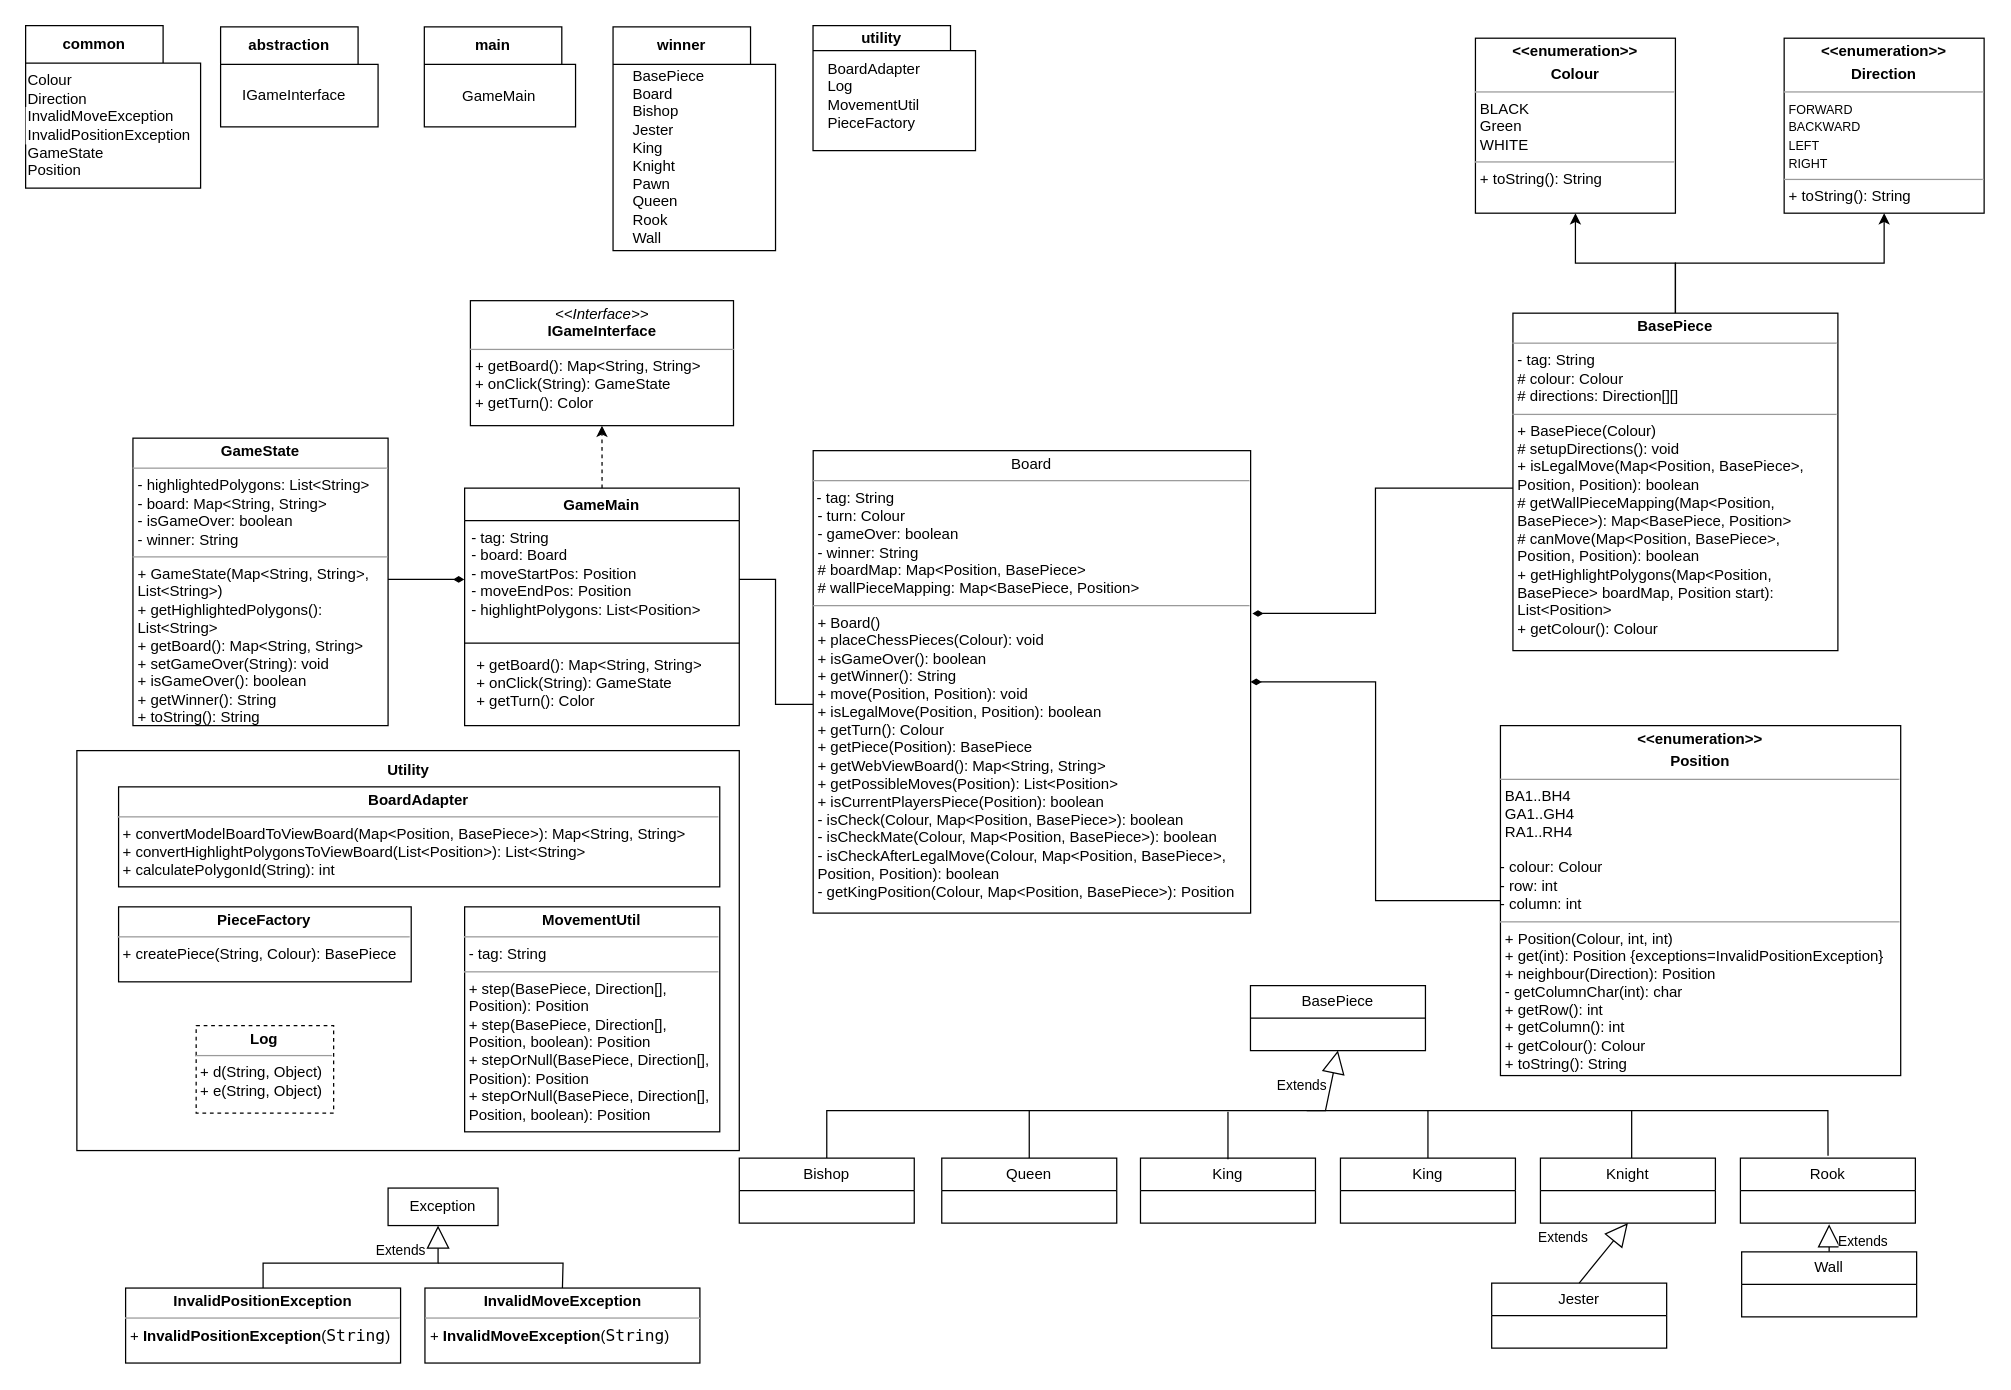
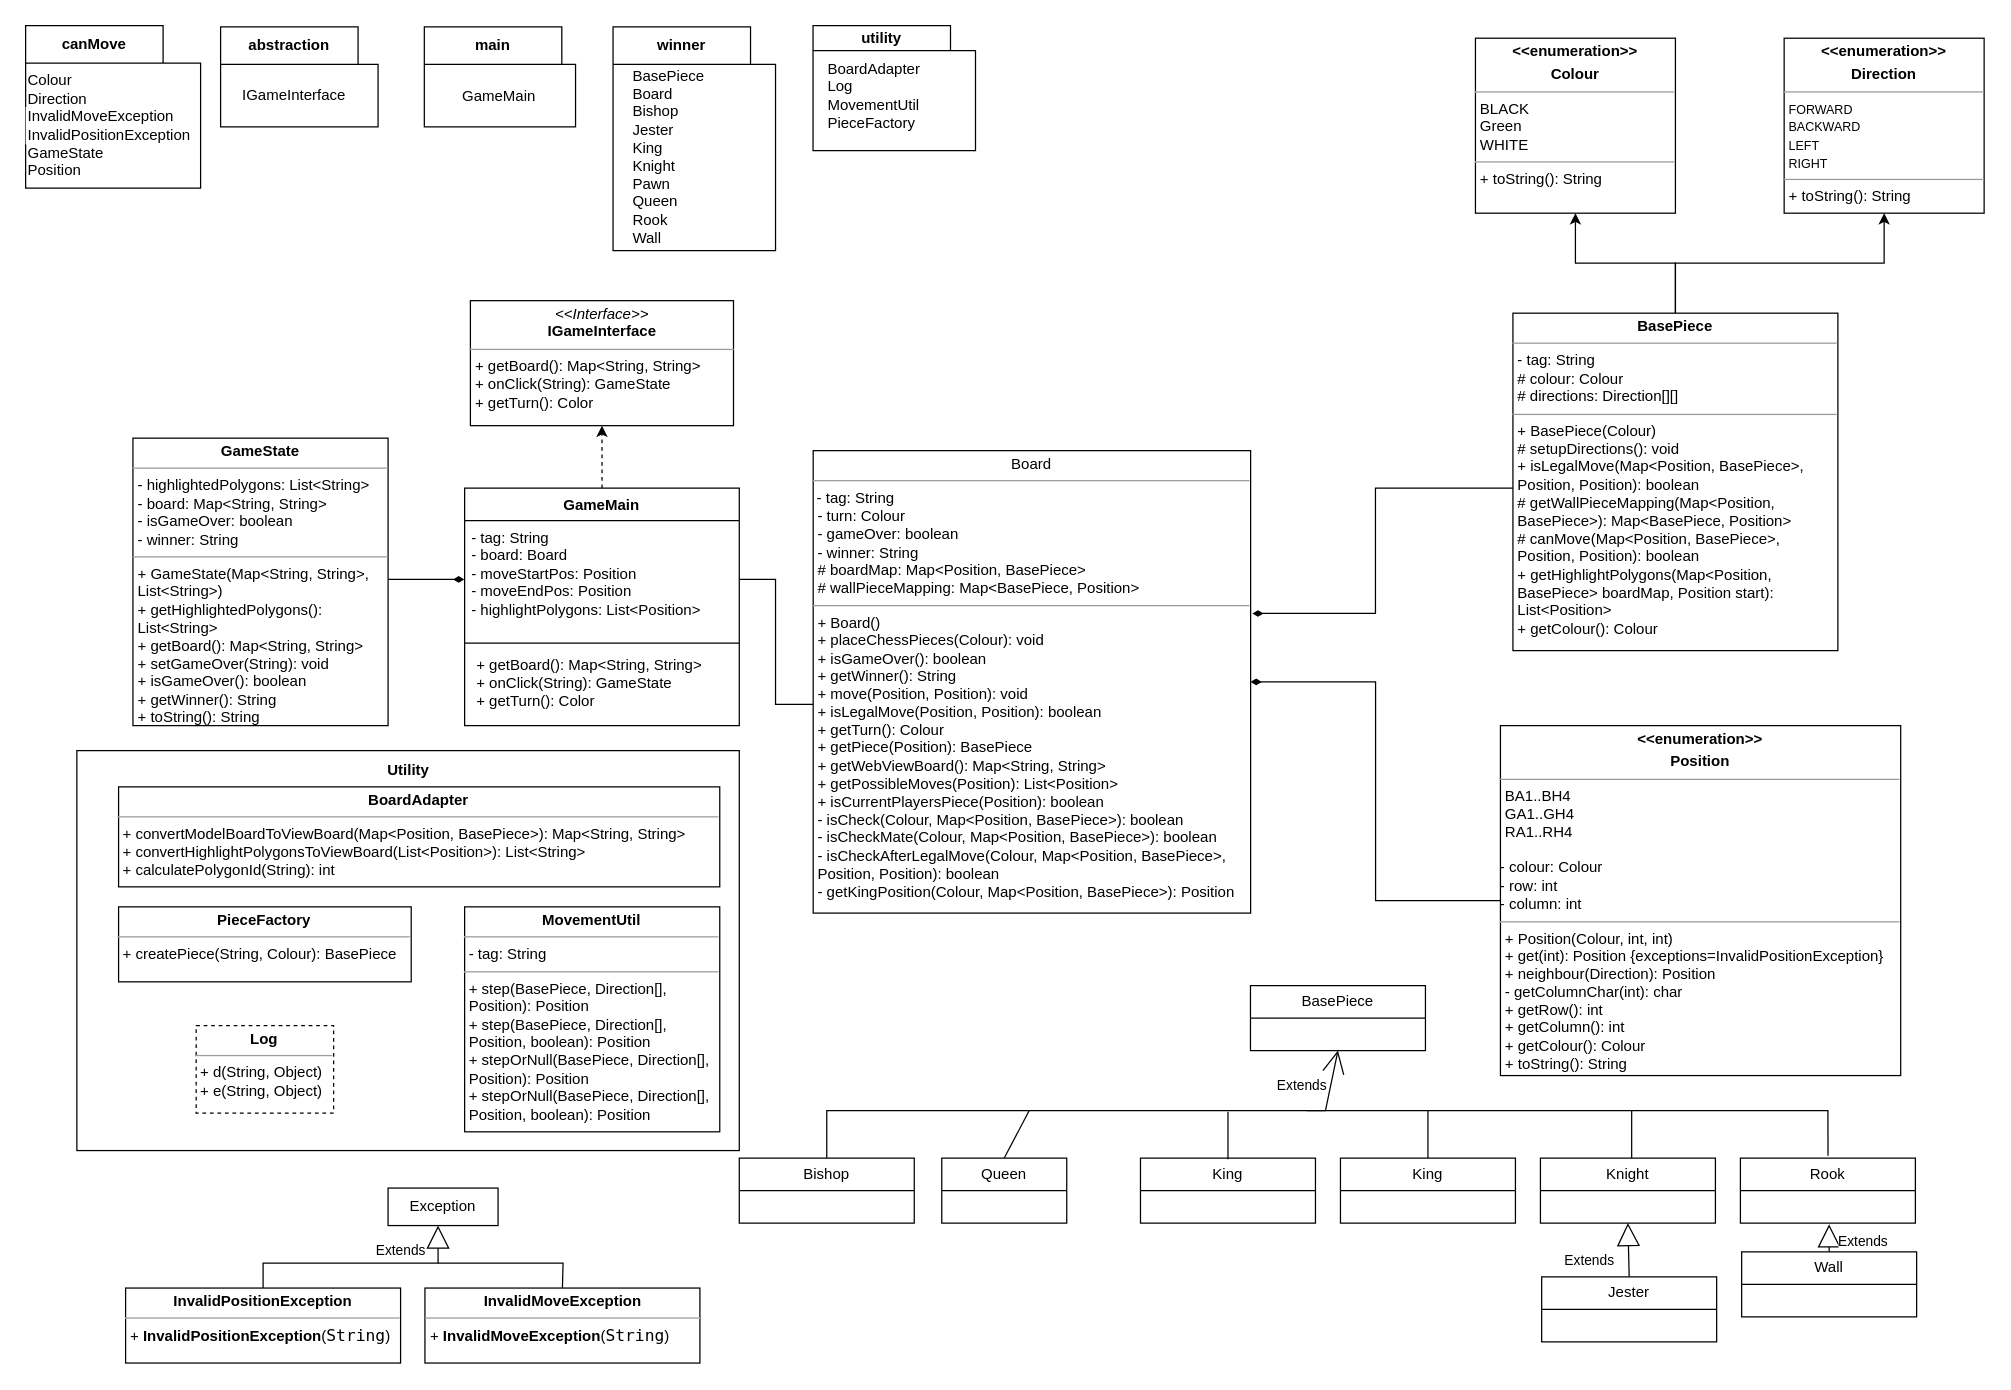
(94, 44) -> (94, 44)
(1333, 1074) -> (1335, 1064)
(1029, 1191) -> (1004, 1191)
(1579, 1316) -> (1629, 1309)
